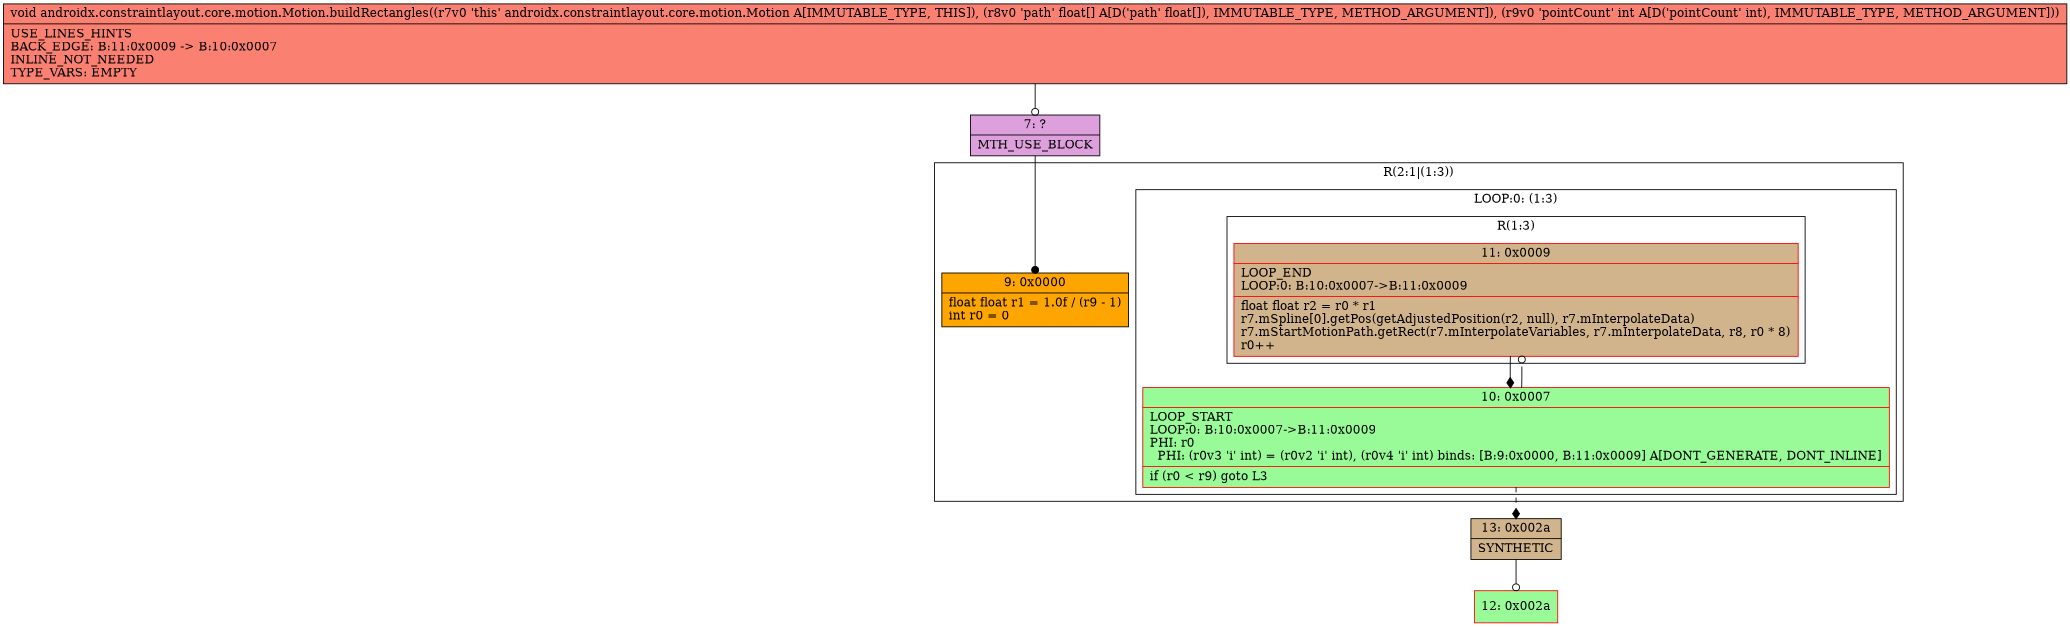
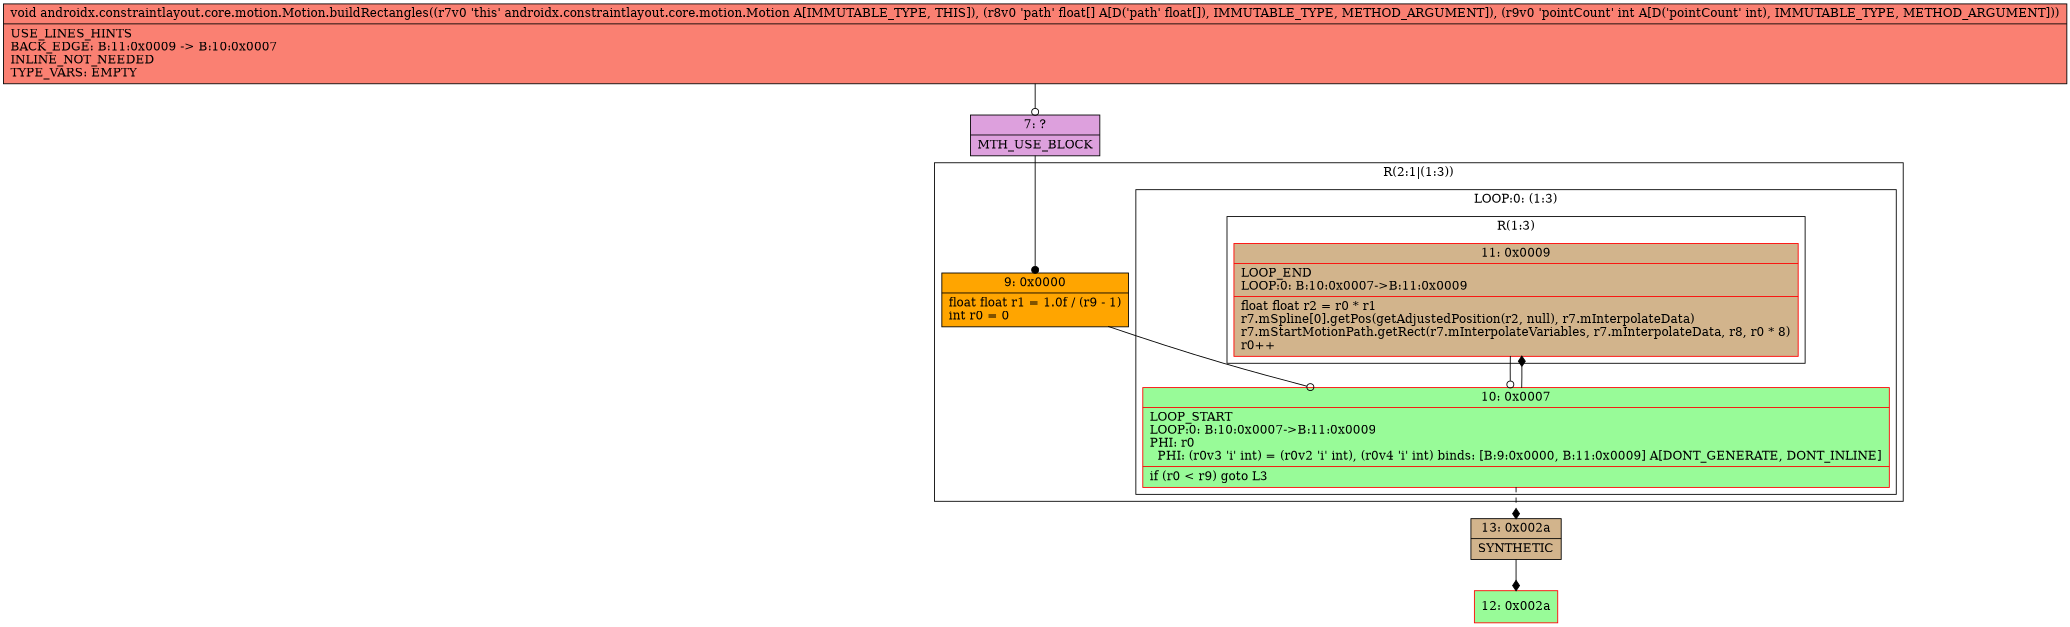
none -> (1207, 358)
(1510, 369) -> (1510, 369)
(1522, 377) -> (1522, 377)
(1516, 572) -> (1516, 572)
